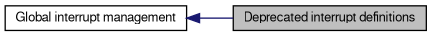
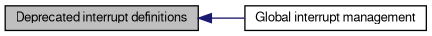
(216, 18) -> (228, 18)
